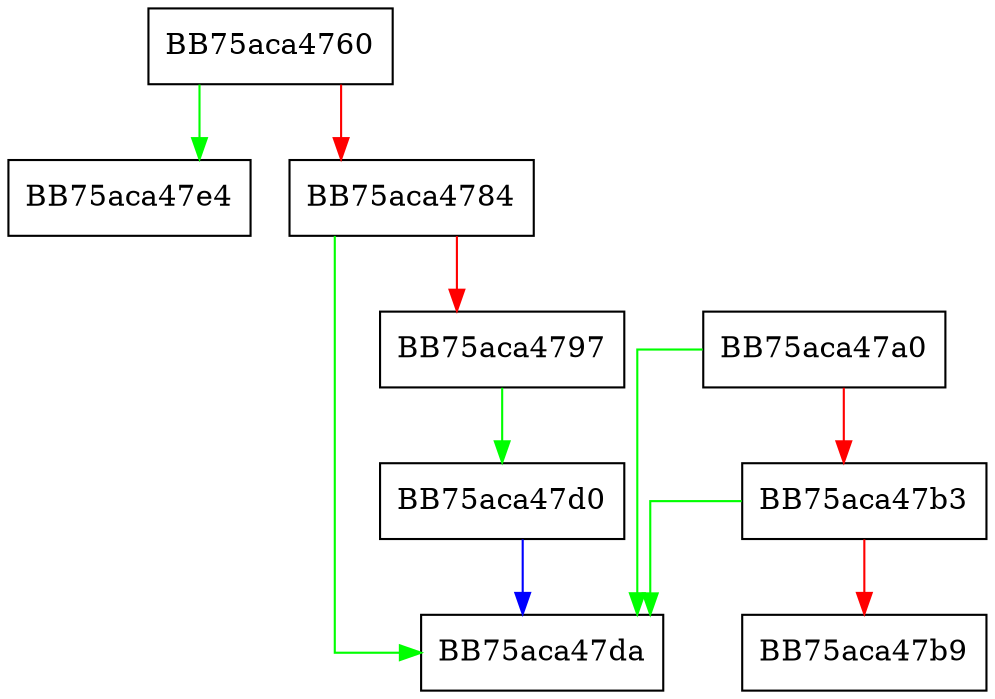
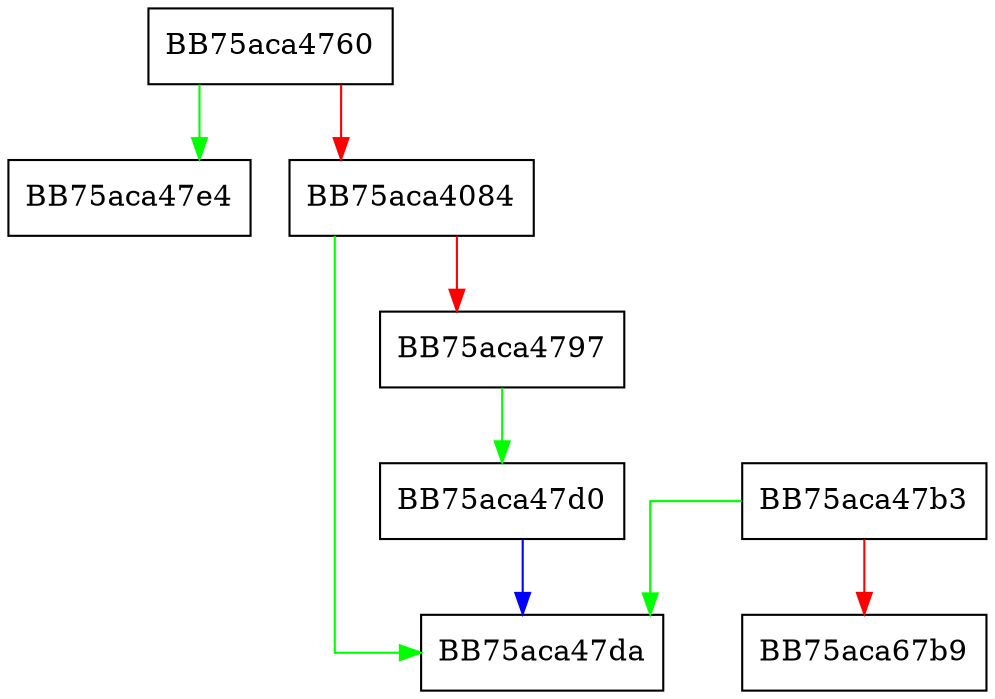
(412, 198) -> (412, 198)
(824, 350) -> none
(864, 653) -> (864, 653)
